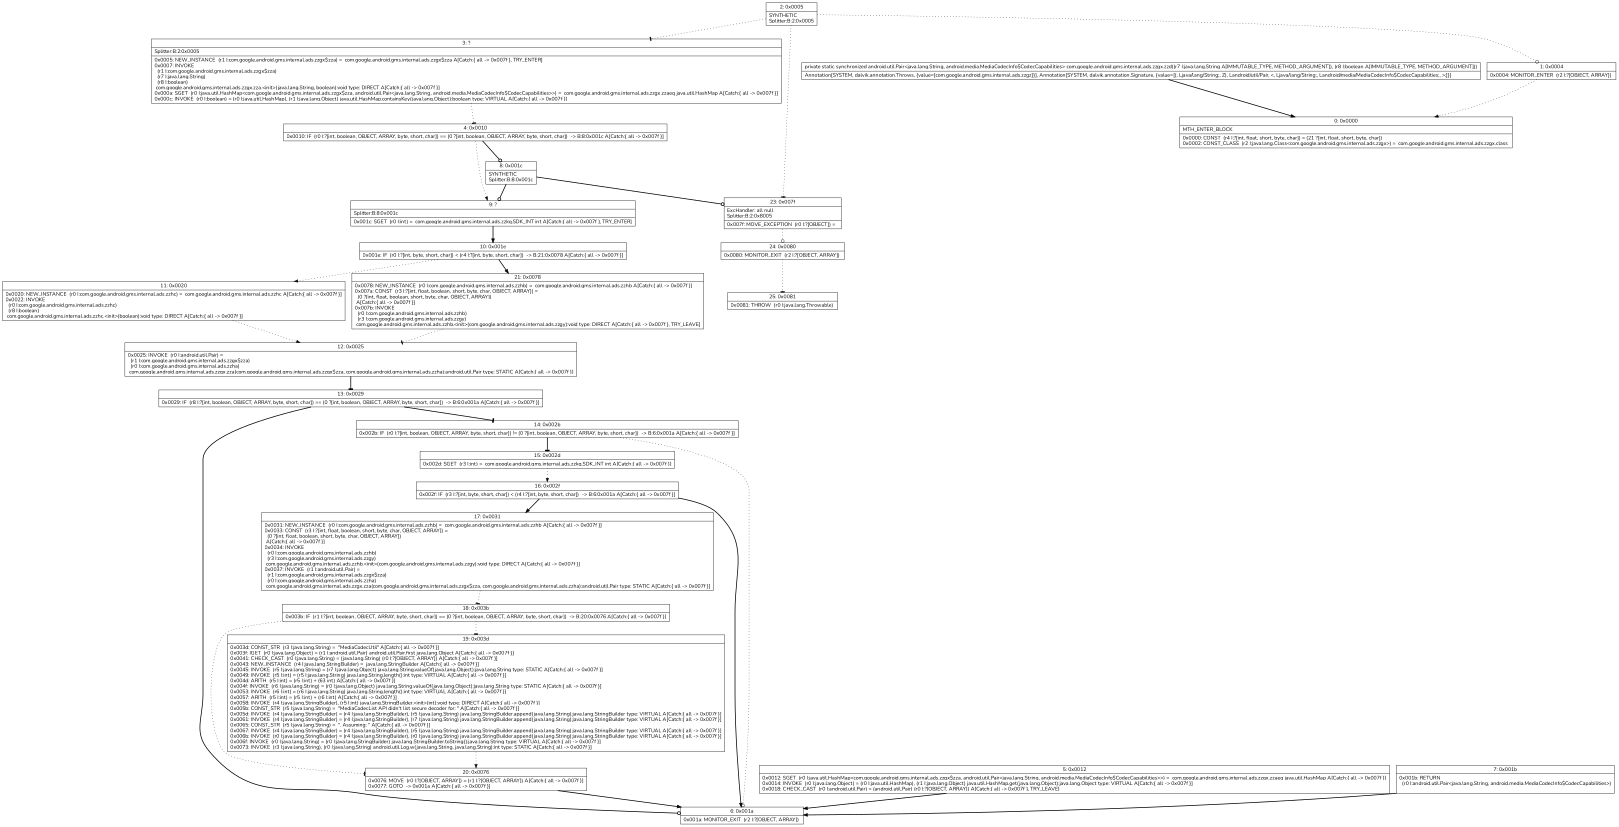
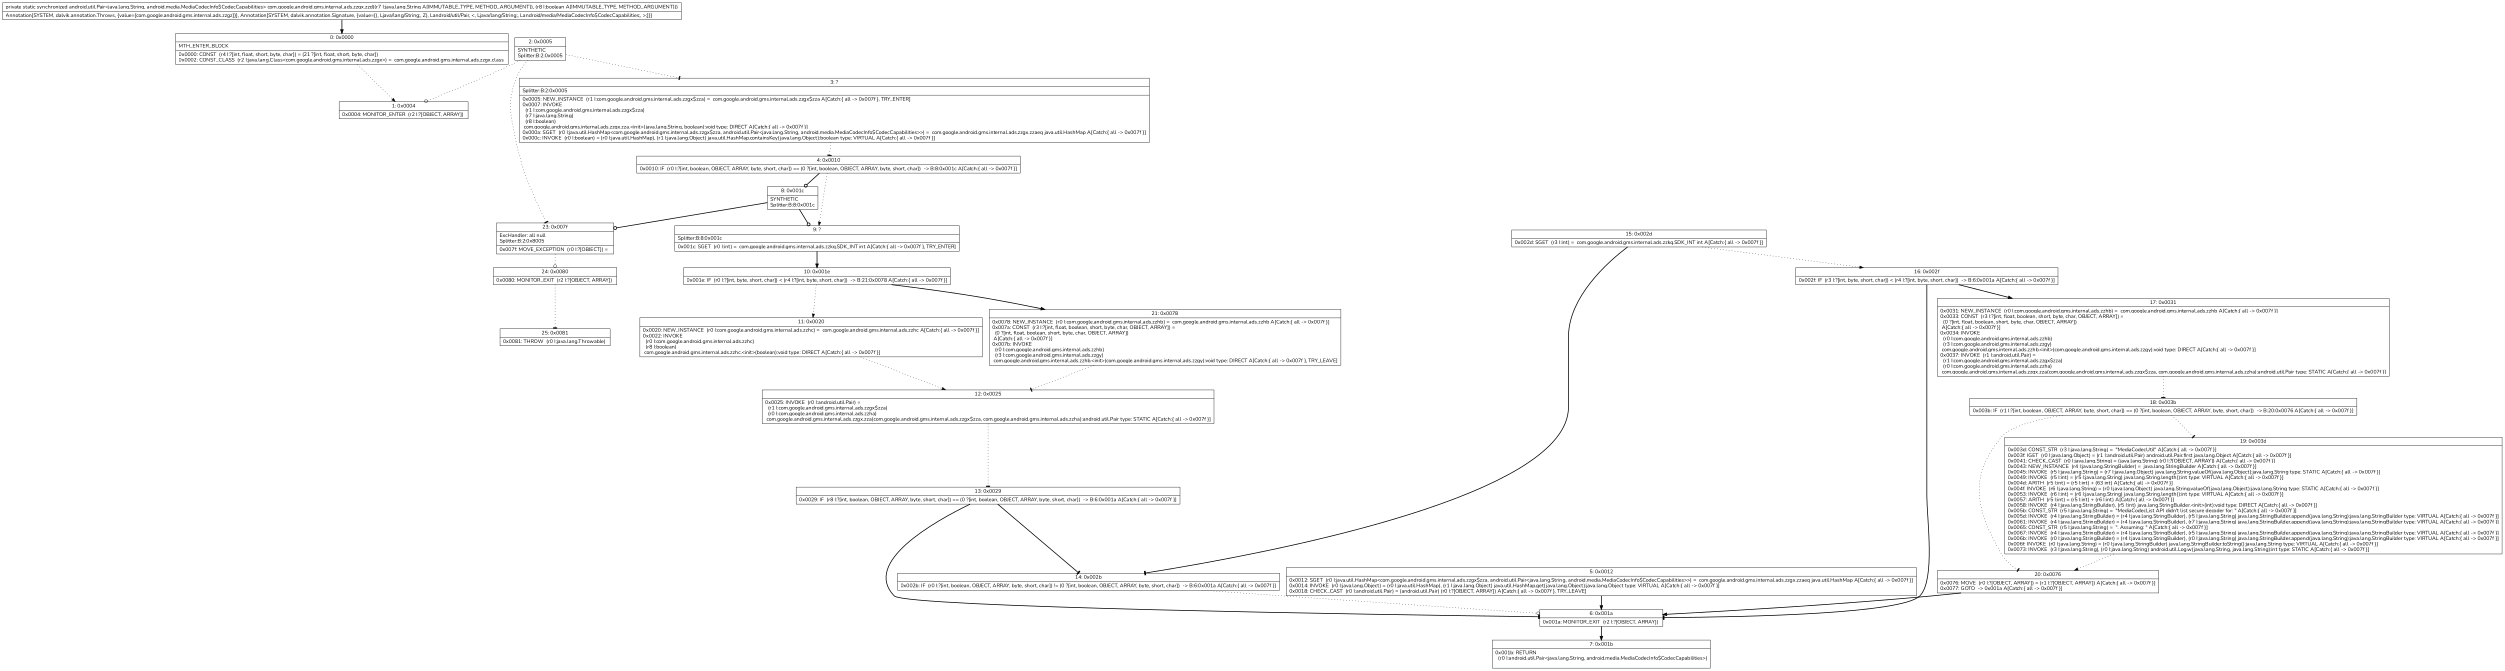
(1489, 102) -> (375, 82)
(351, 382) -> (988, 454)
(547, 443) -> (1462, 496)
(735, 634) -> (1928, 570)
(232, 772) -> (1148, 610)
(1102, 809) -> (1601, 631)
